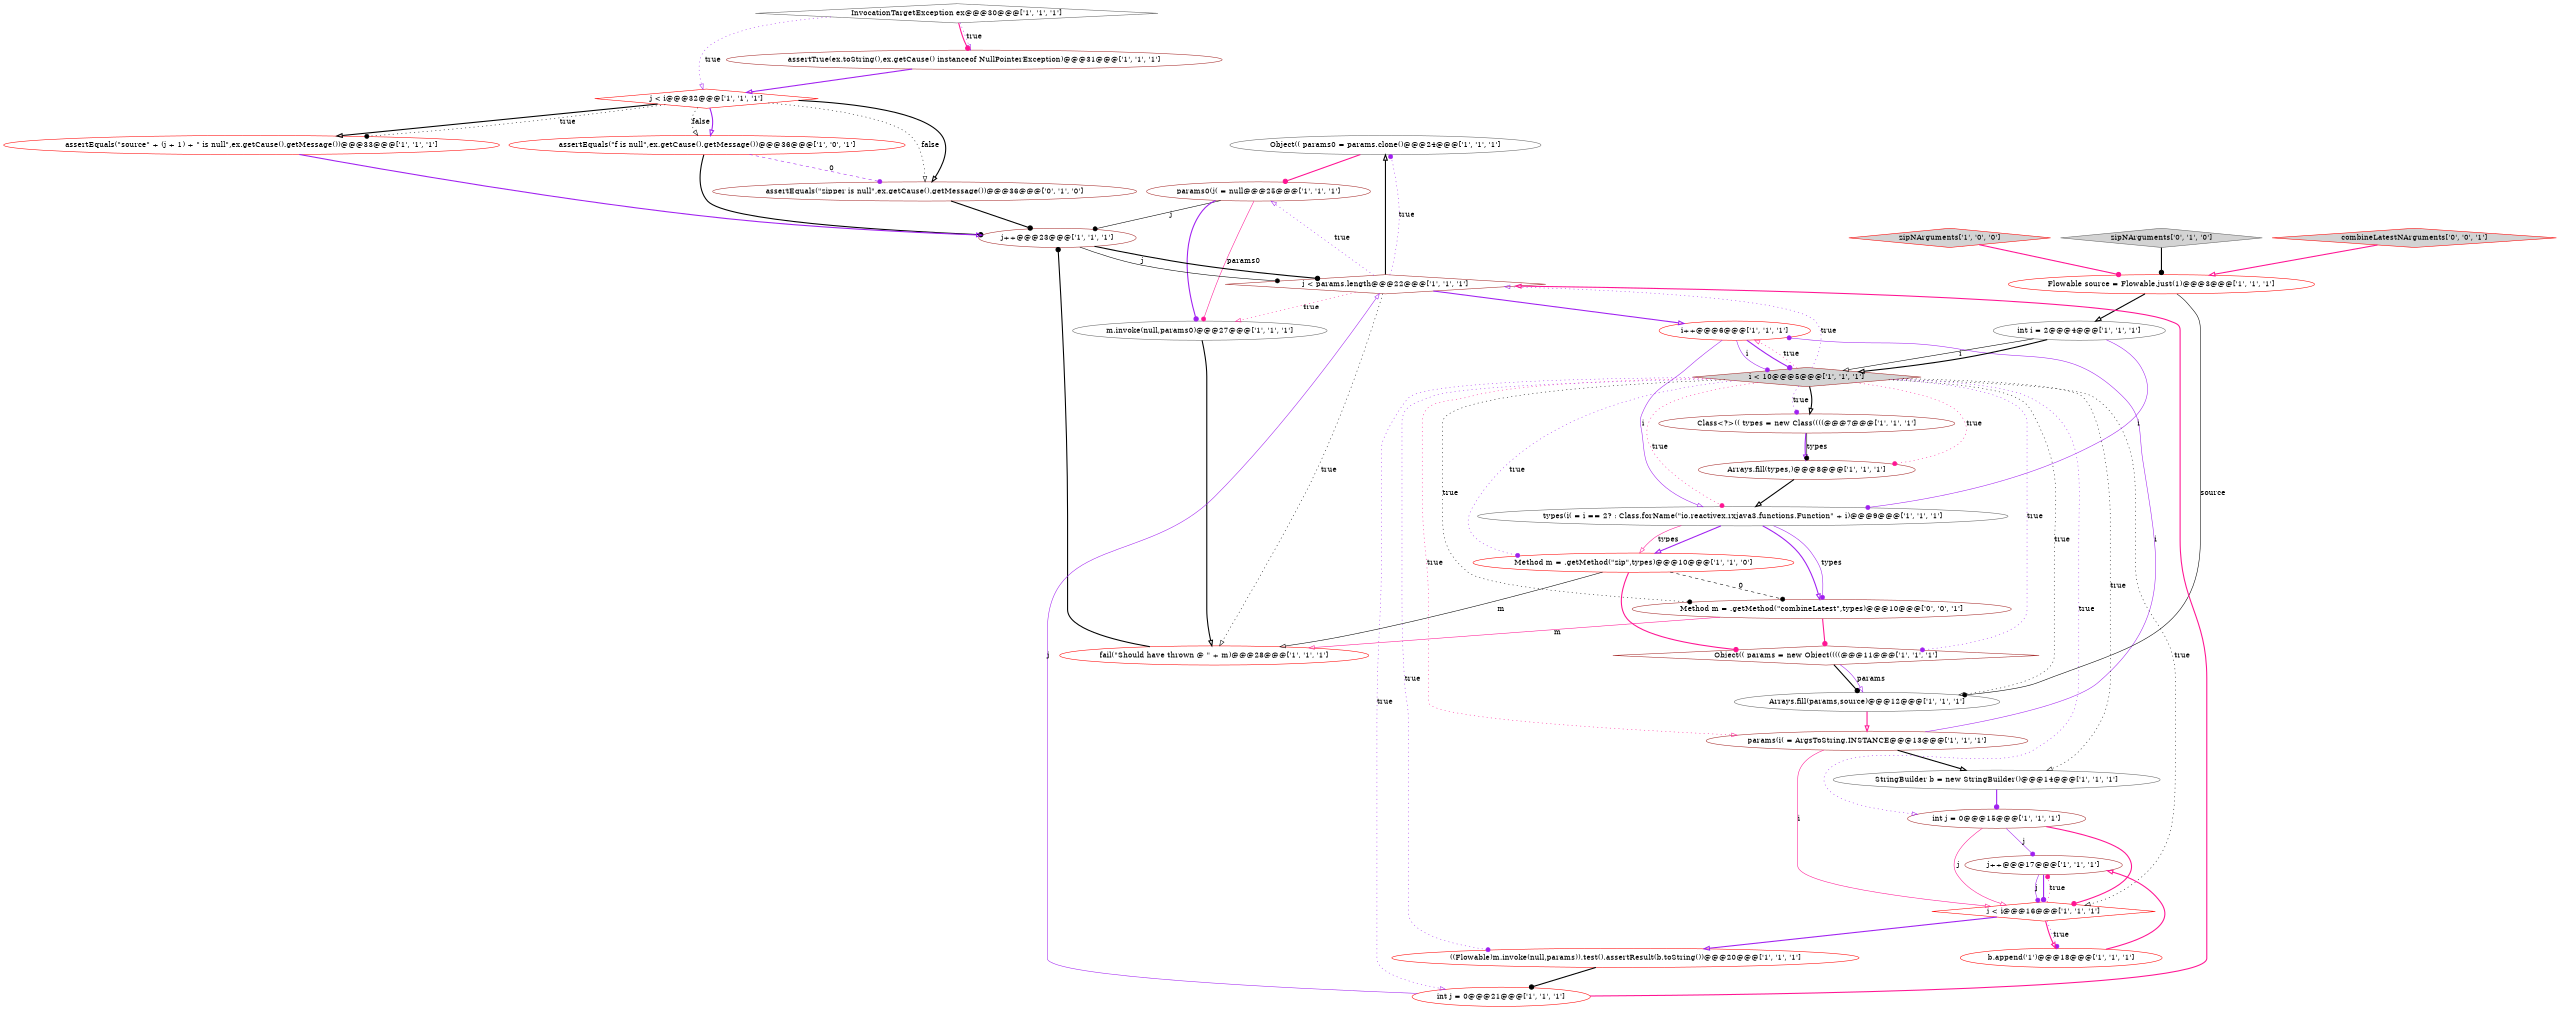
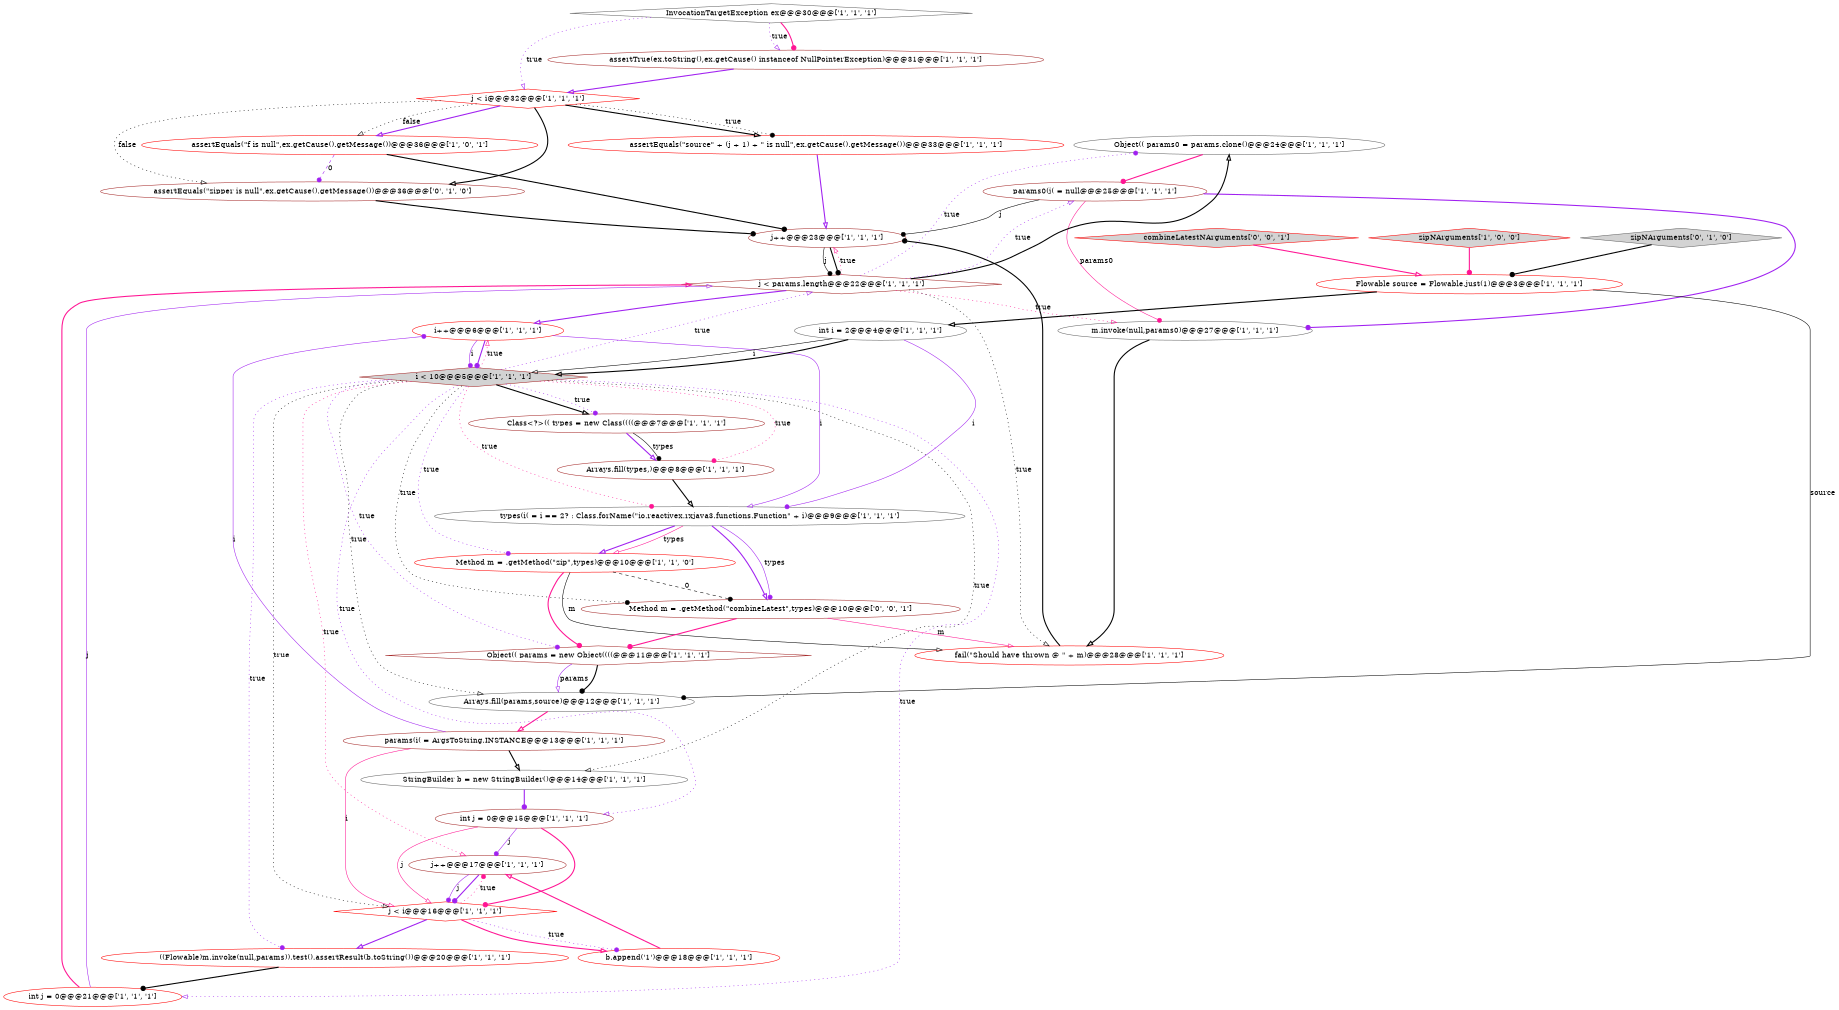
none -> (840, 263)
(1427, 566) -> (320, 613)
